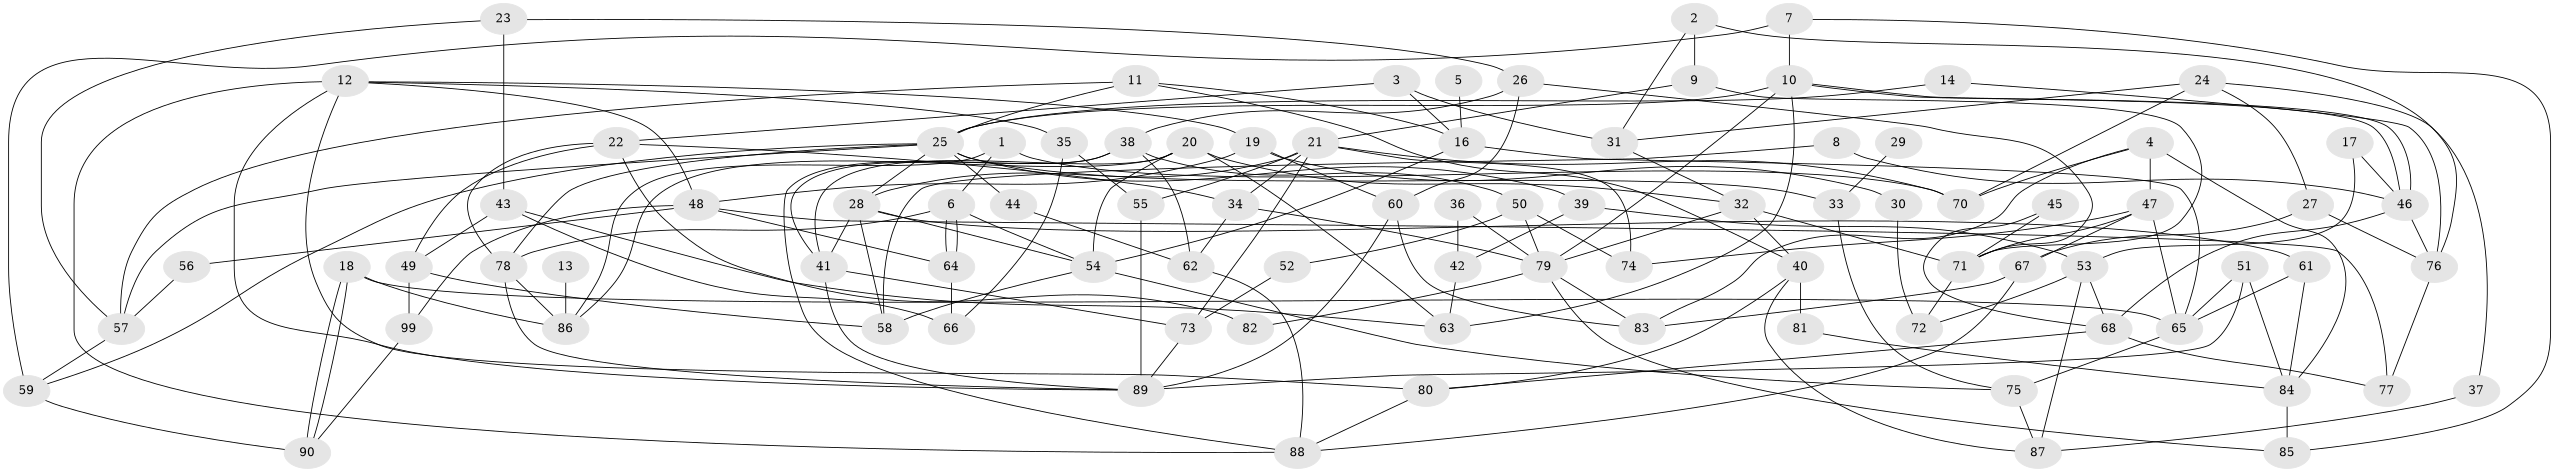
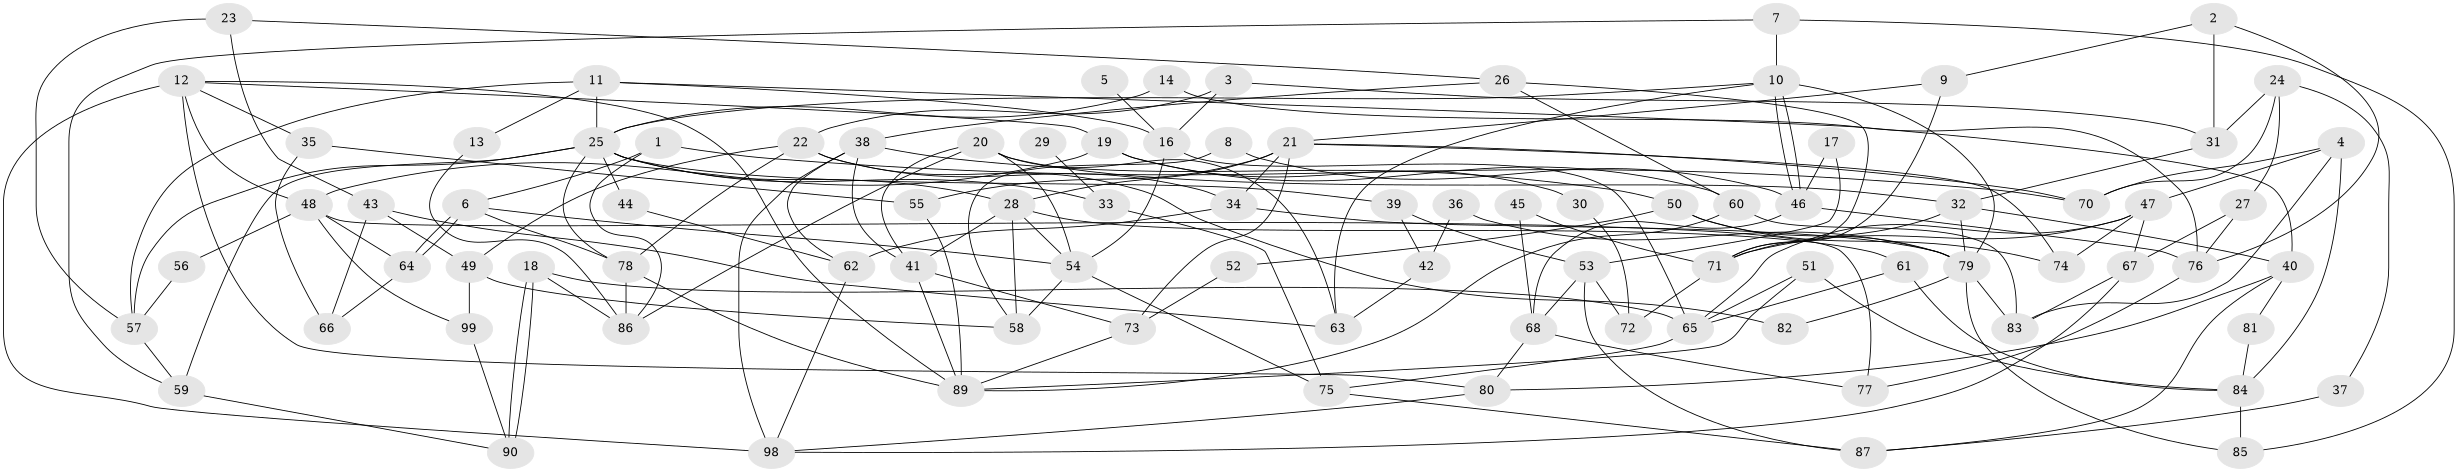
none -> (537, 112)
(1298, 453) -> (772, 453)
